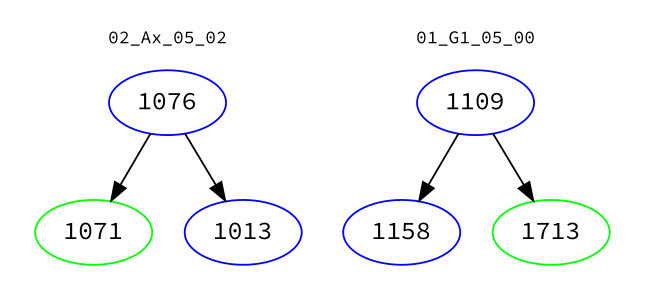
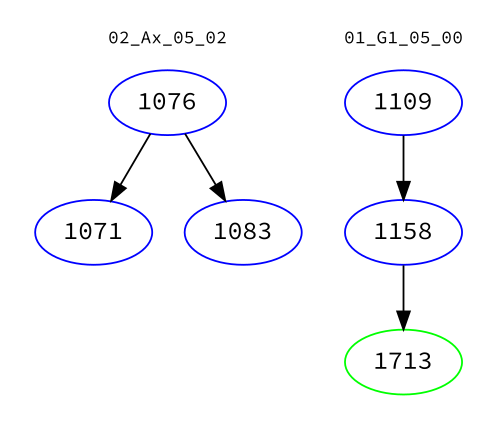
(508, 159) -> (404, 288)
(94, 232) -> (94, 232)
(243, 232) -> (243, 232)
